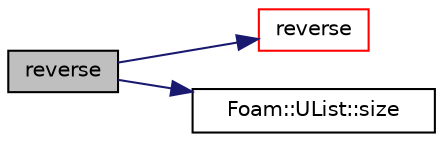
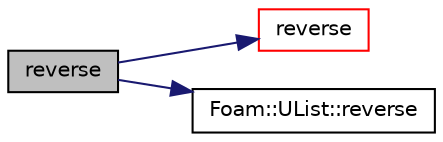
(314, 111) -> (314, 111)
